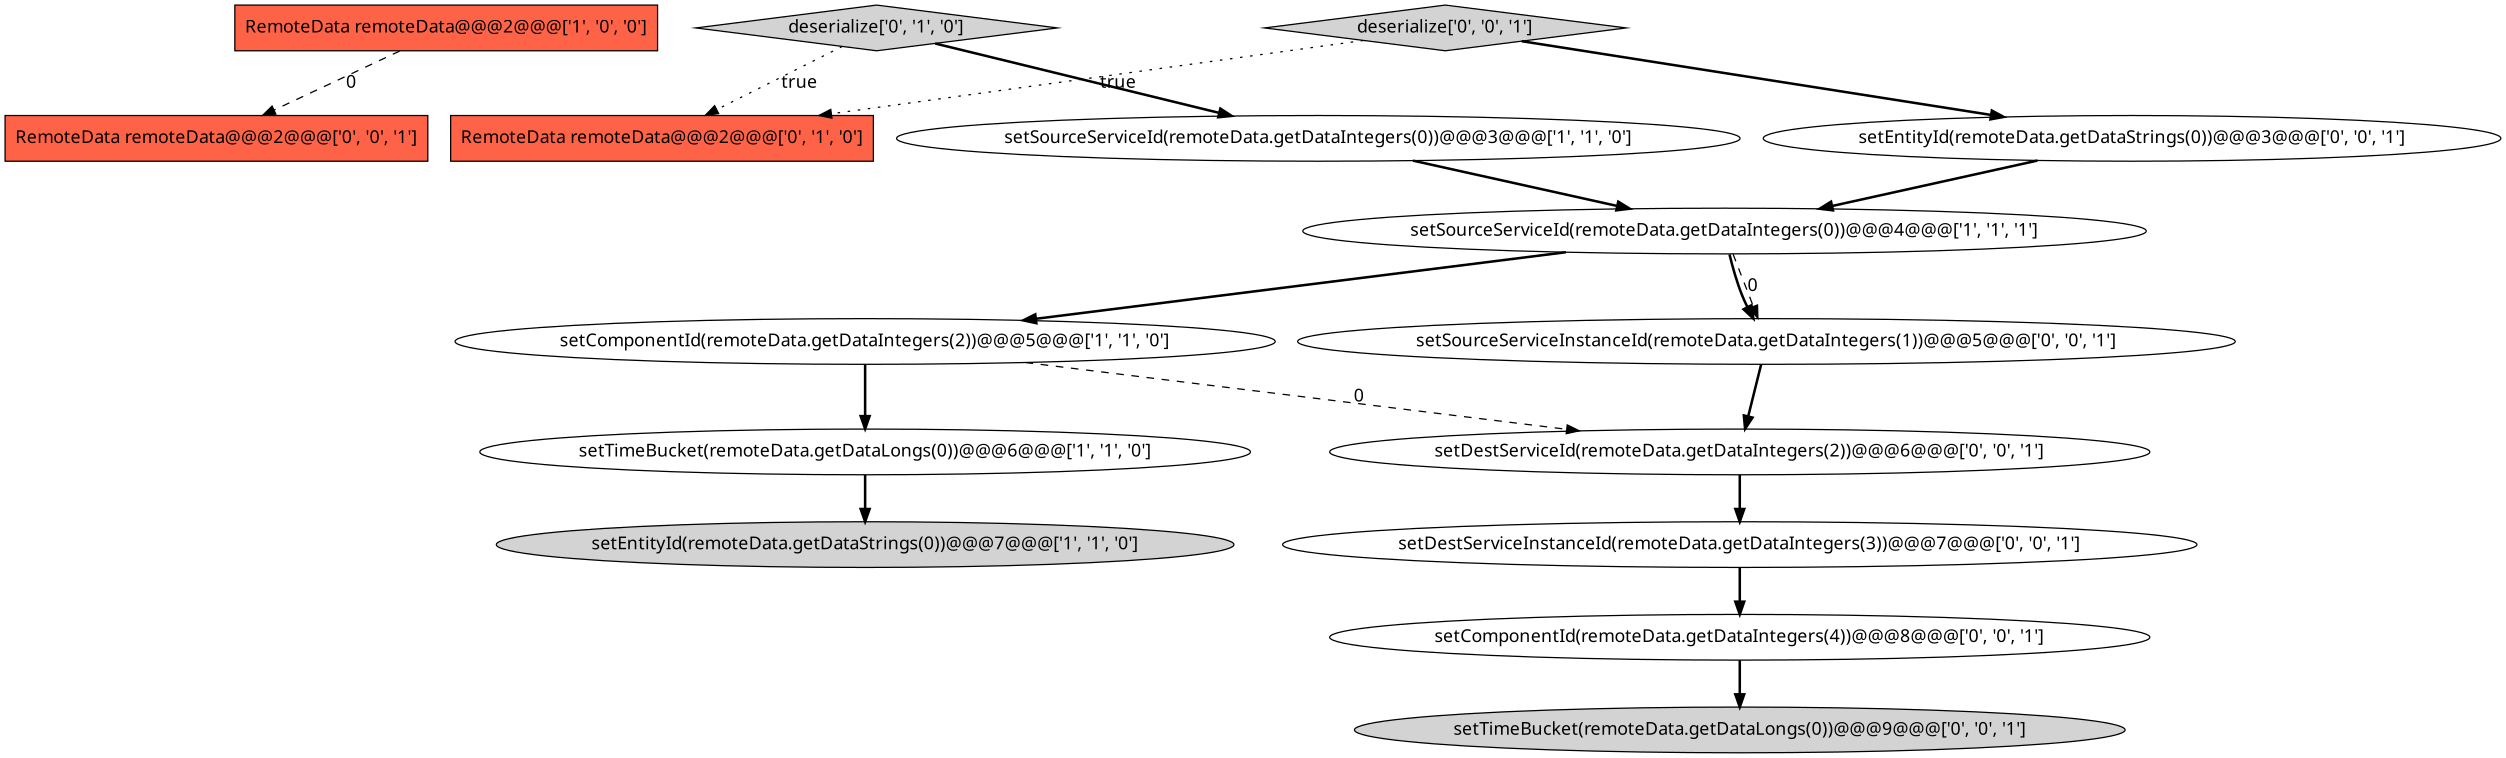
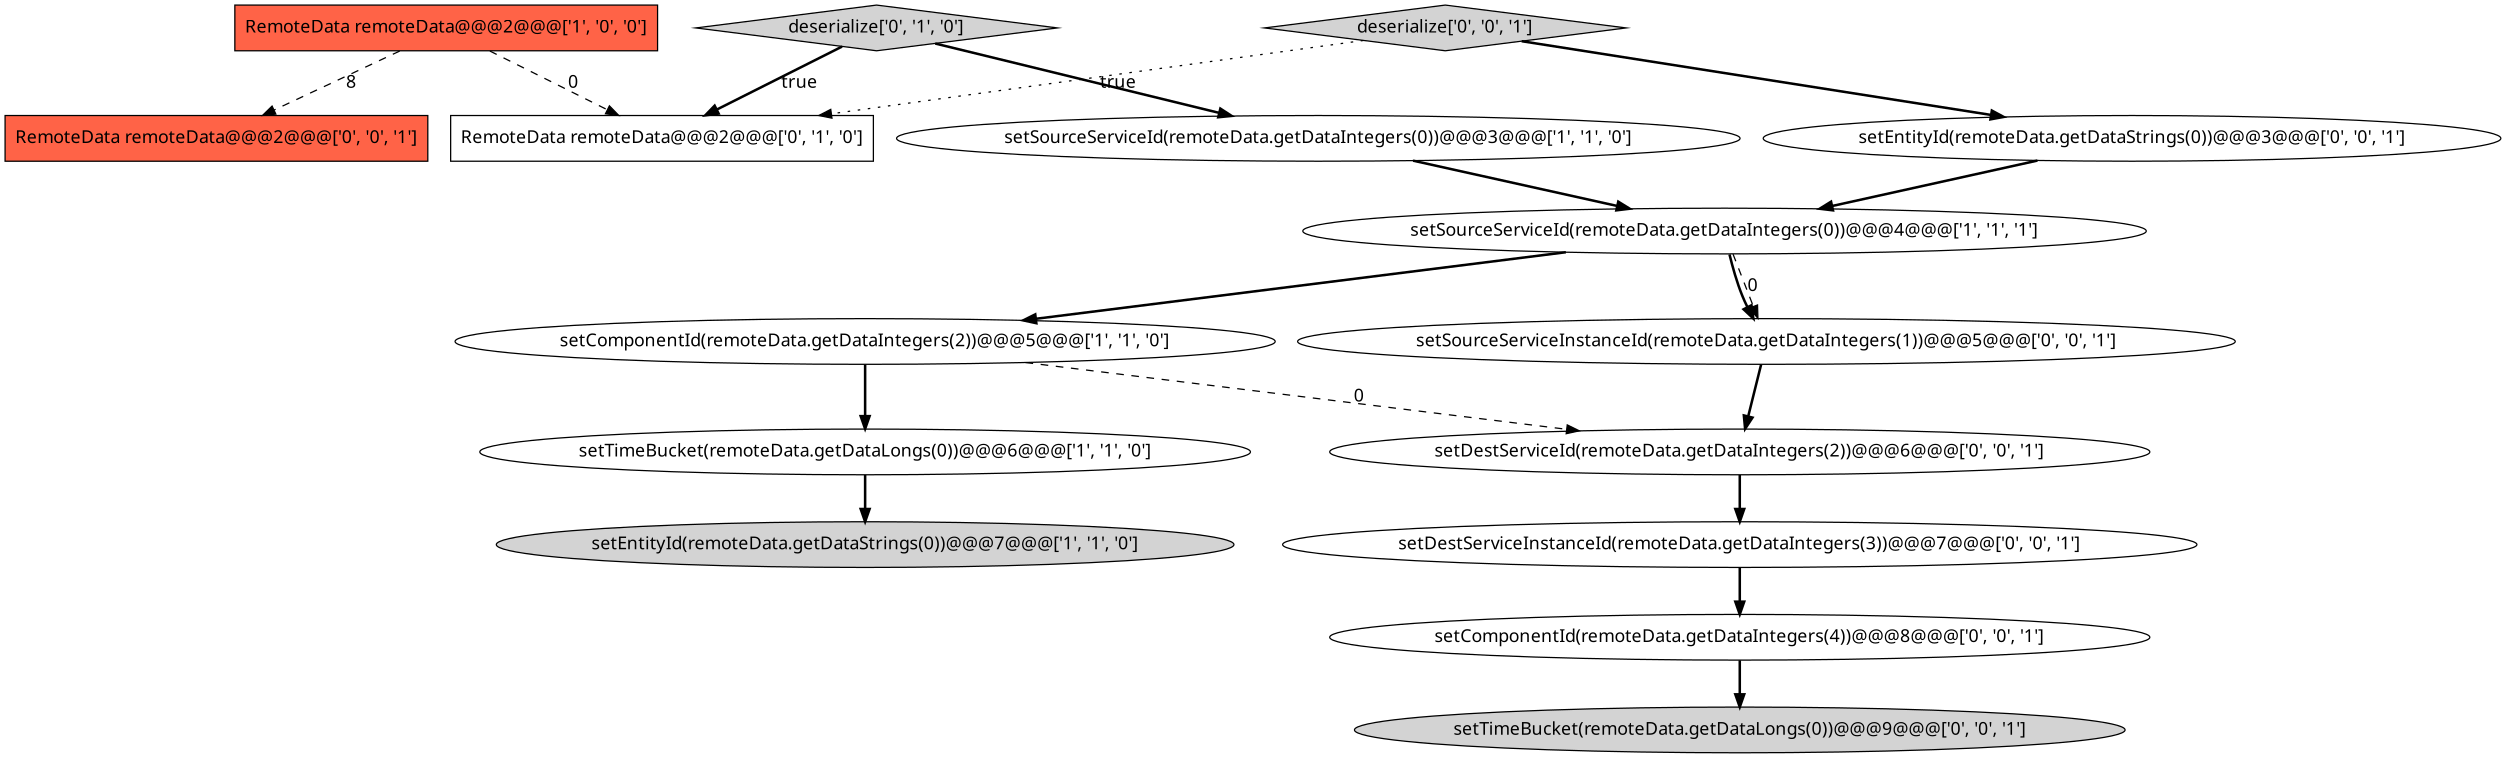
(780, 78) -> (780, 78)
none -> (549, 80)
(352, 83) -> (352, 83)
(662, 138) -> (662, 138)
